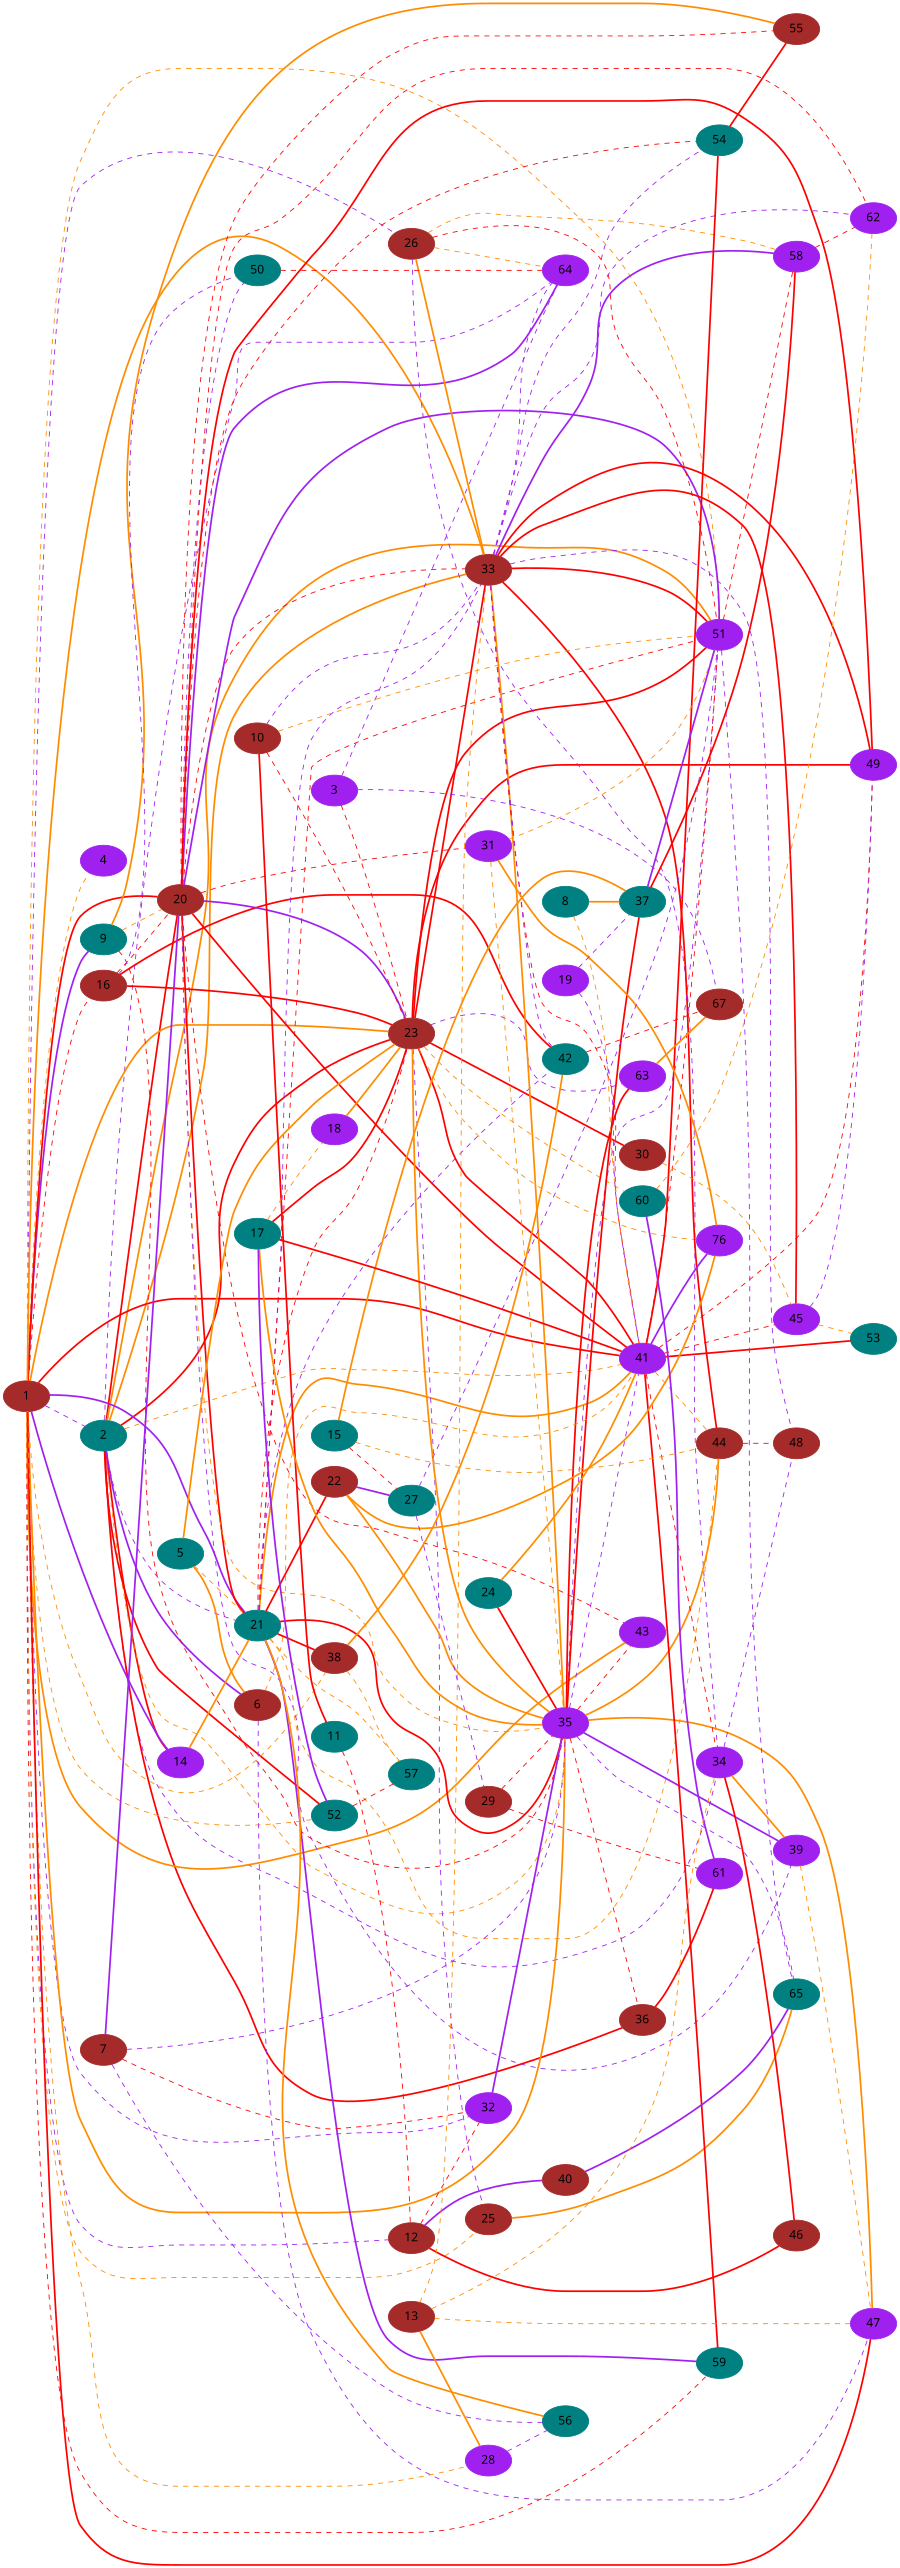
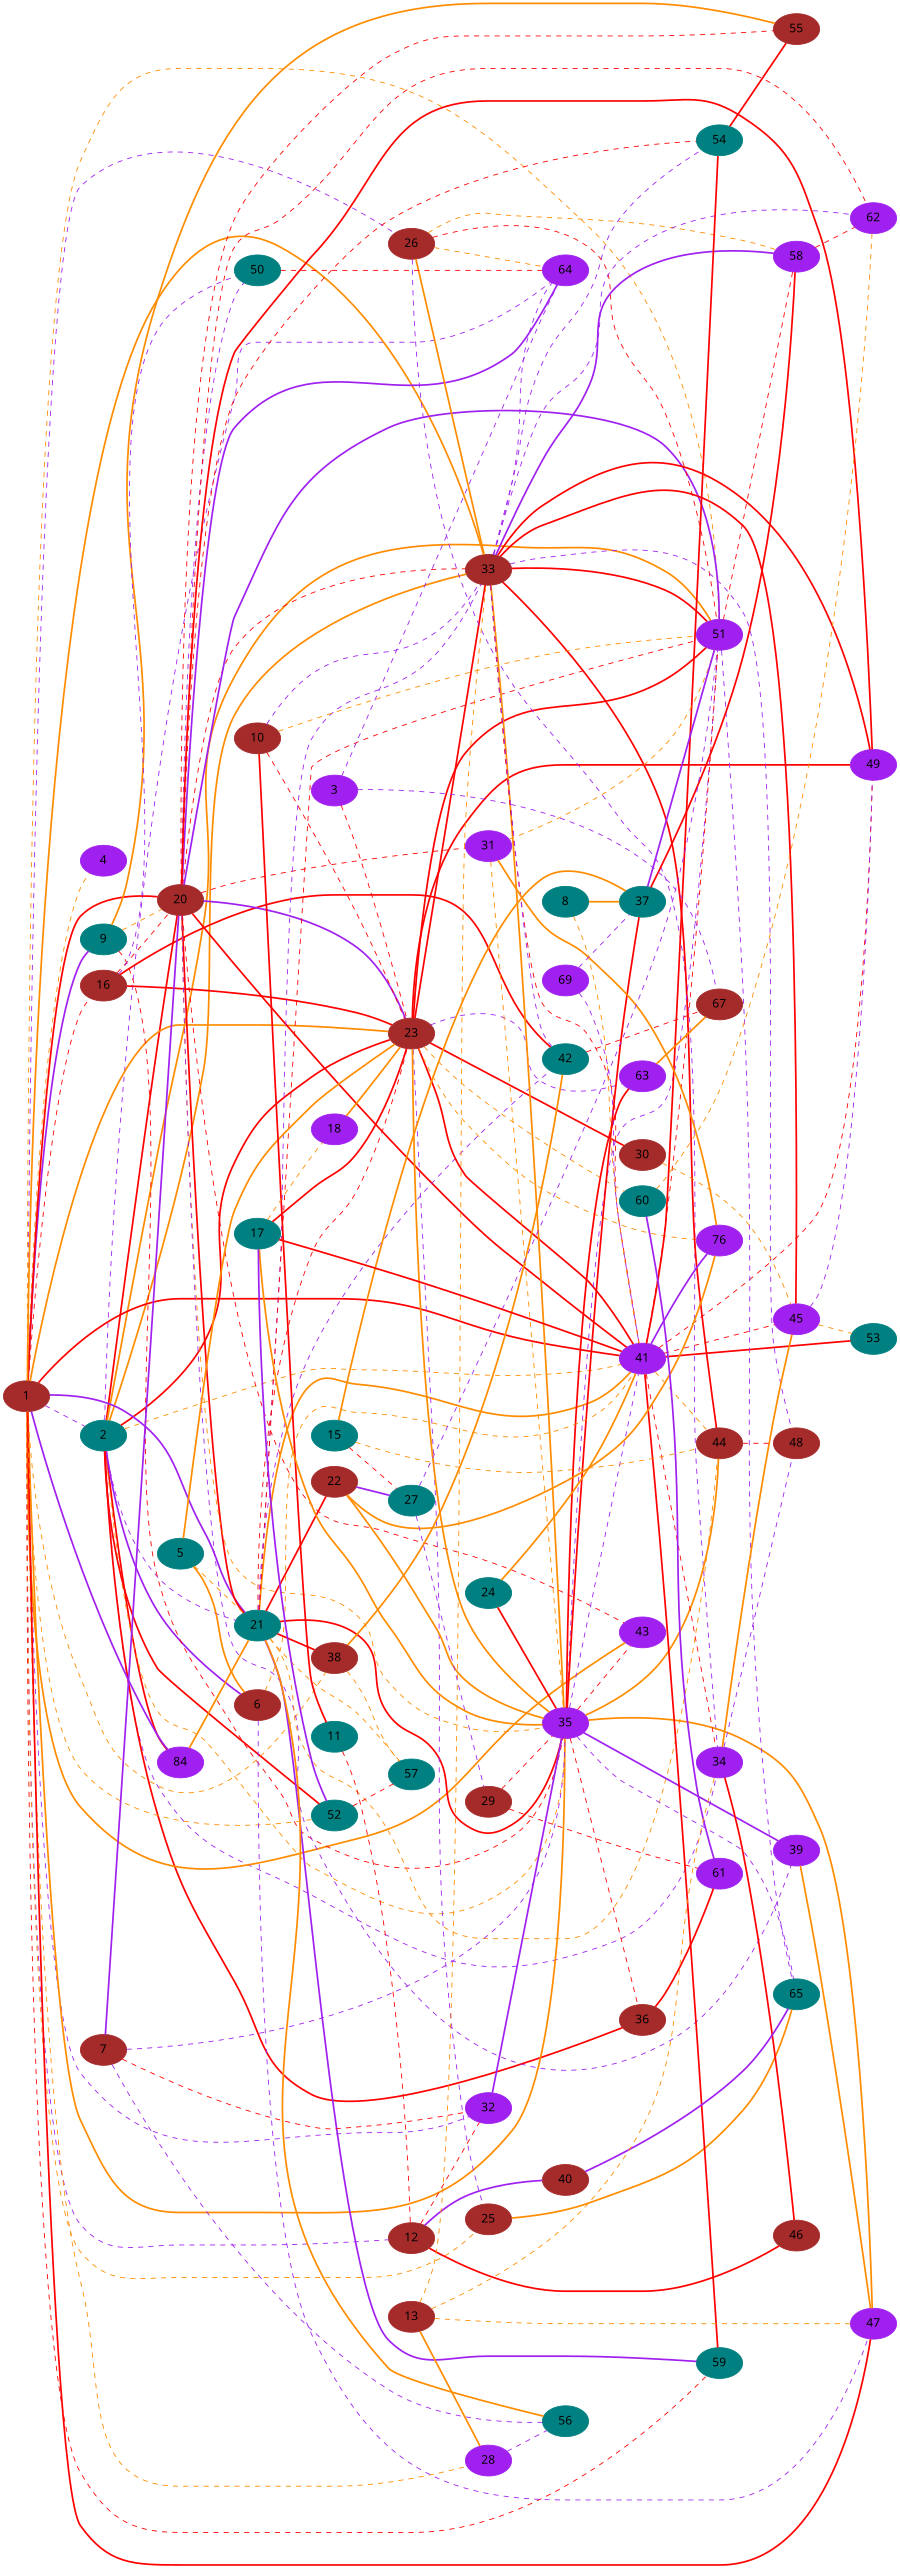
(566, 980) -> (566, 980)
(181, 1762) -> (181, 1762)
(758, 1807) -> (756, 1519)
(838, 2087) -> (838, 2087)
